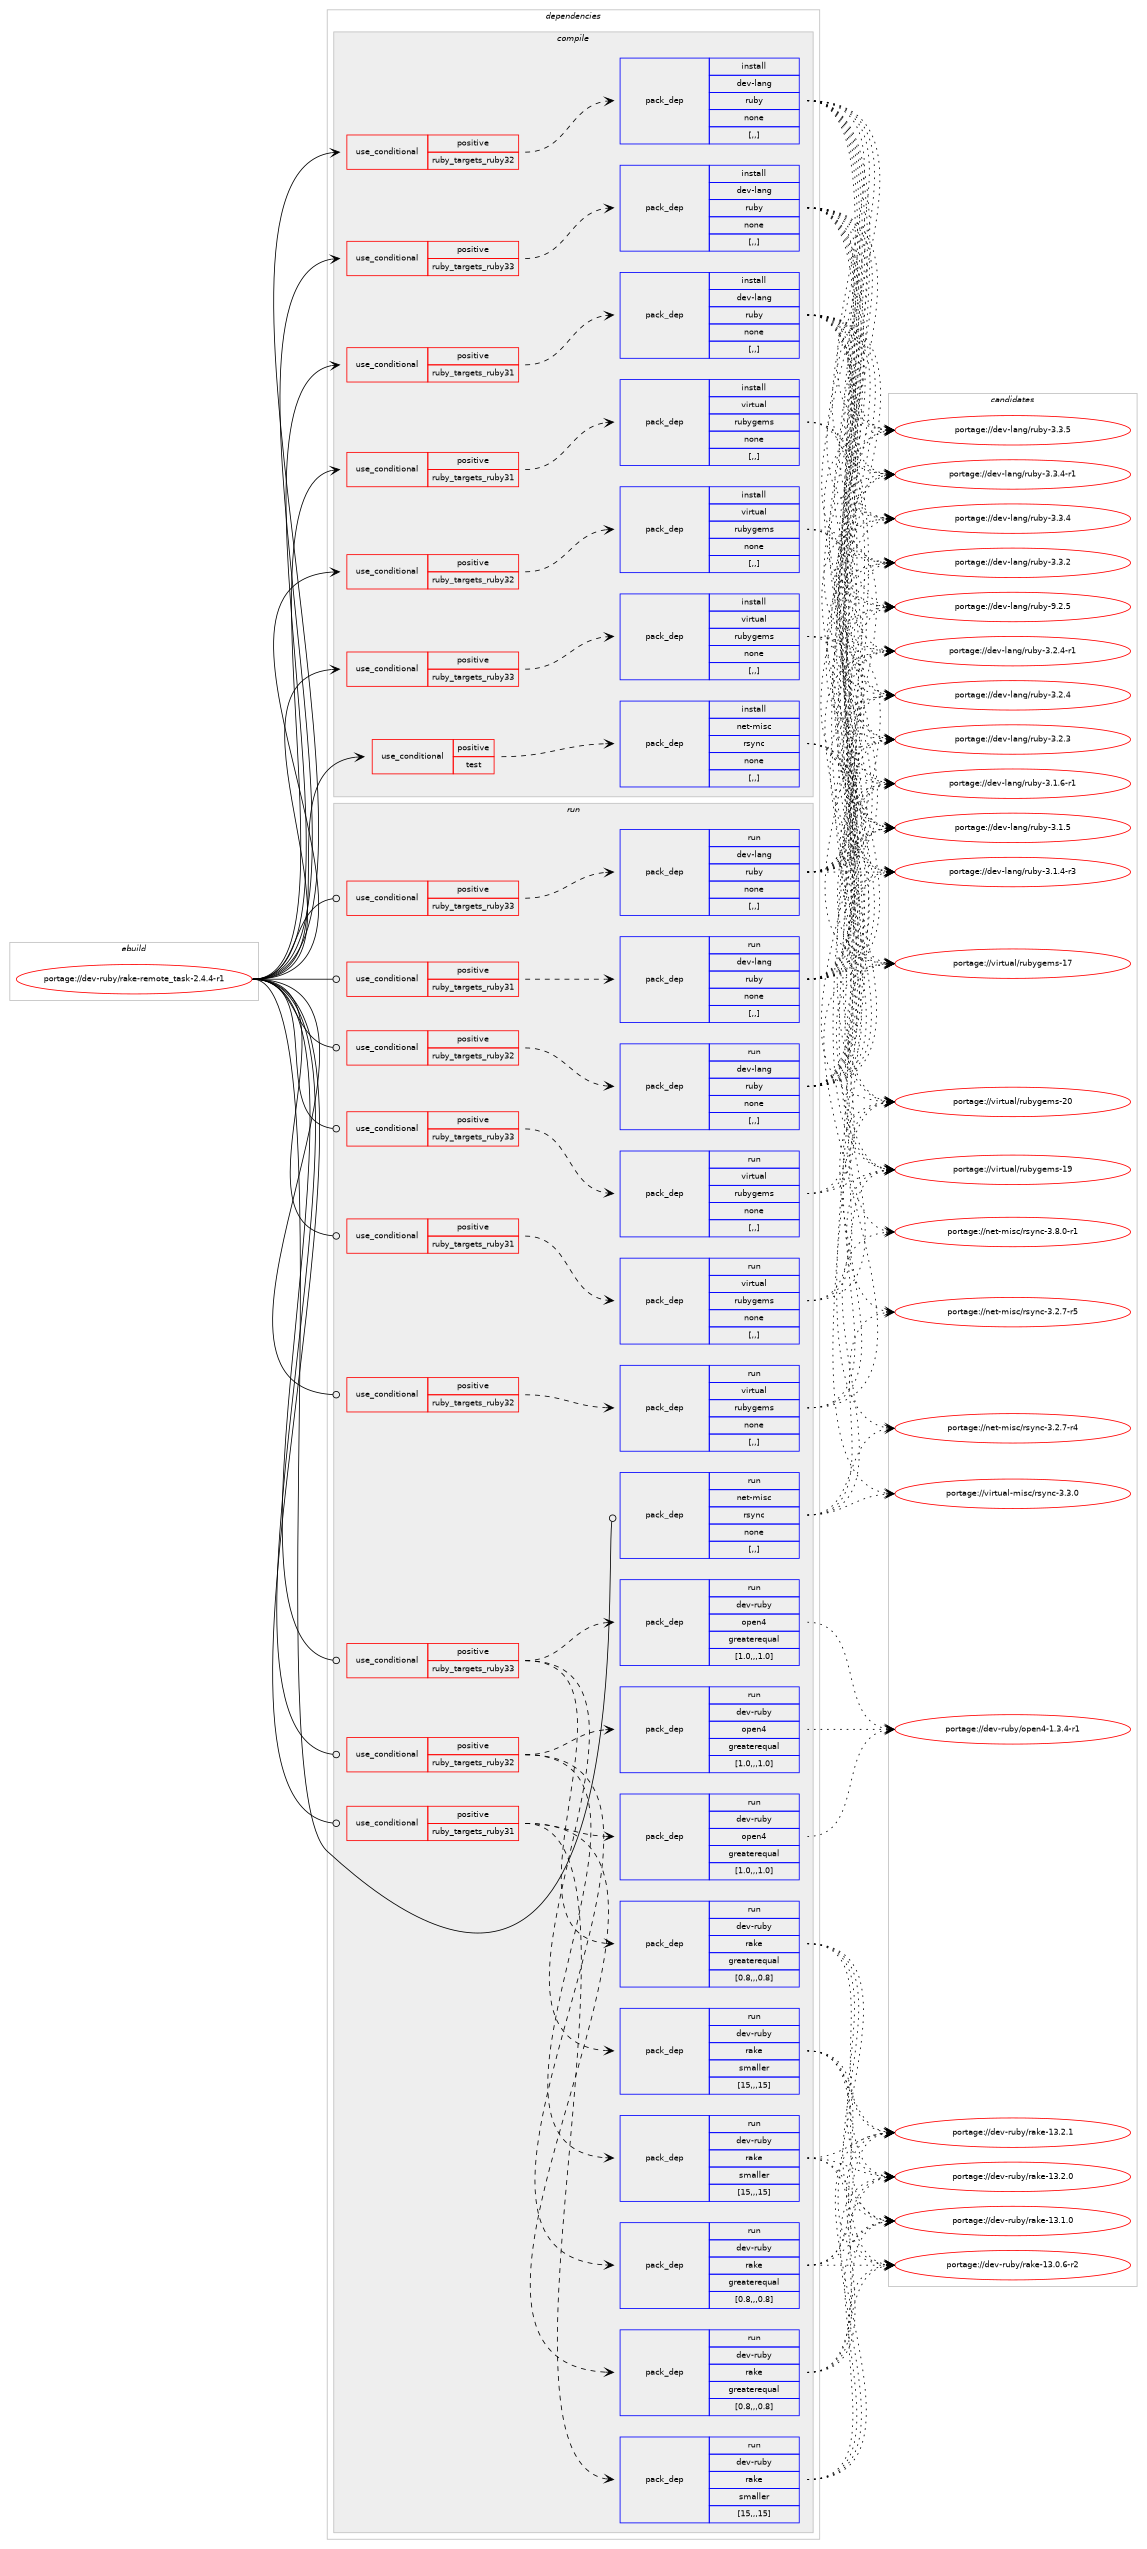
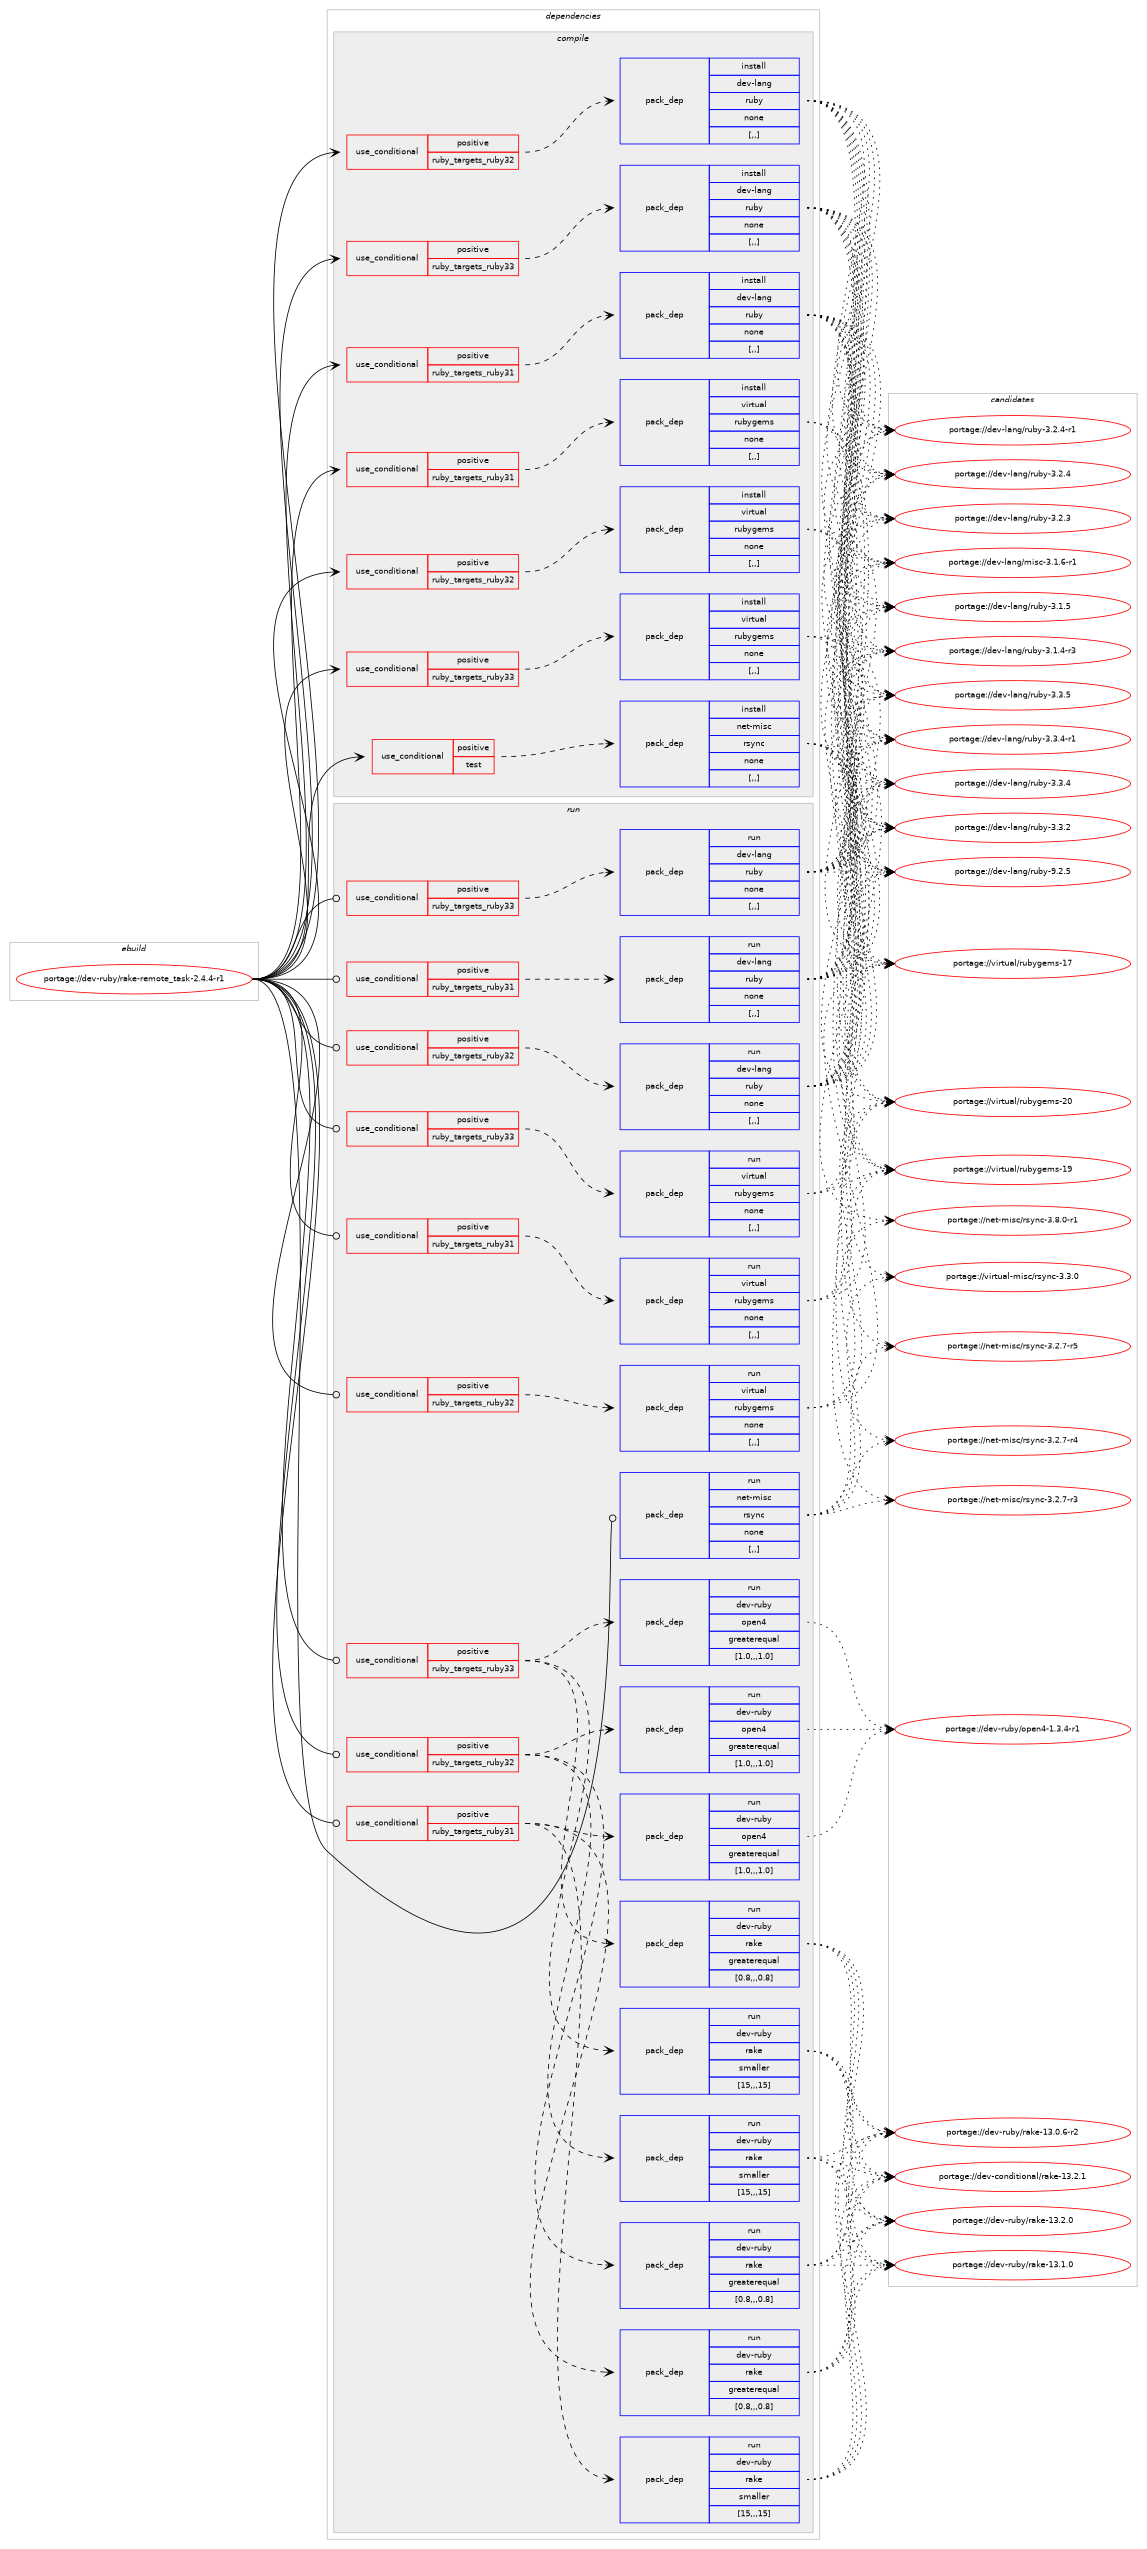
(1013, 784) -> (1013, 563)
none -> (1013, 1500)
(1013, 2133) -> (1013, 2177)
